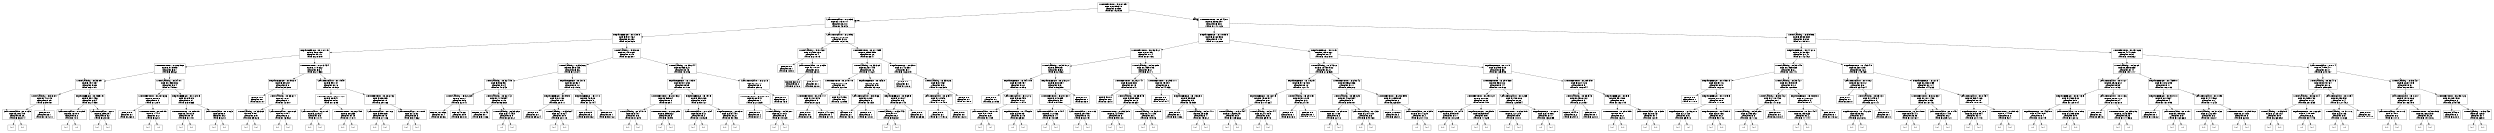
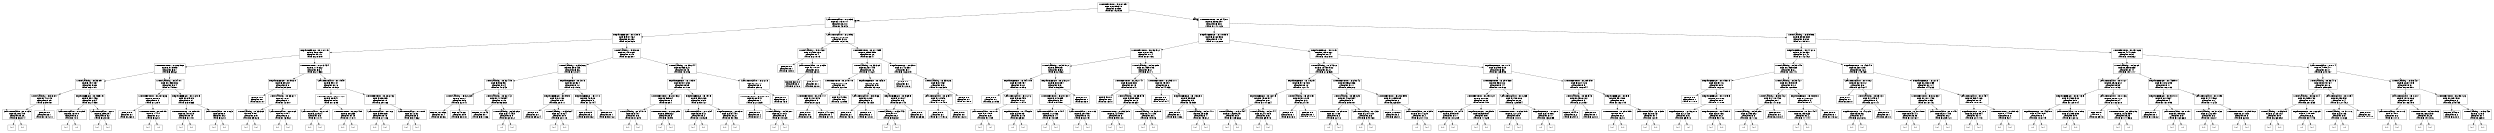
(846, 115) -> (846, 115)
(2096, 115) -> (2096, 115)
(2477, 115) -> (2477, 115)
